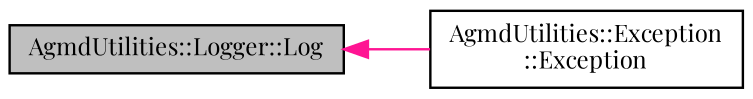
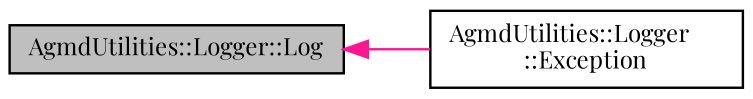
(587, 49) -> (587, 49)
